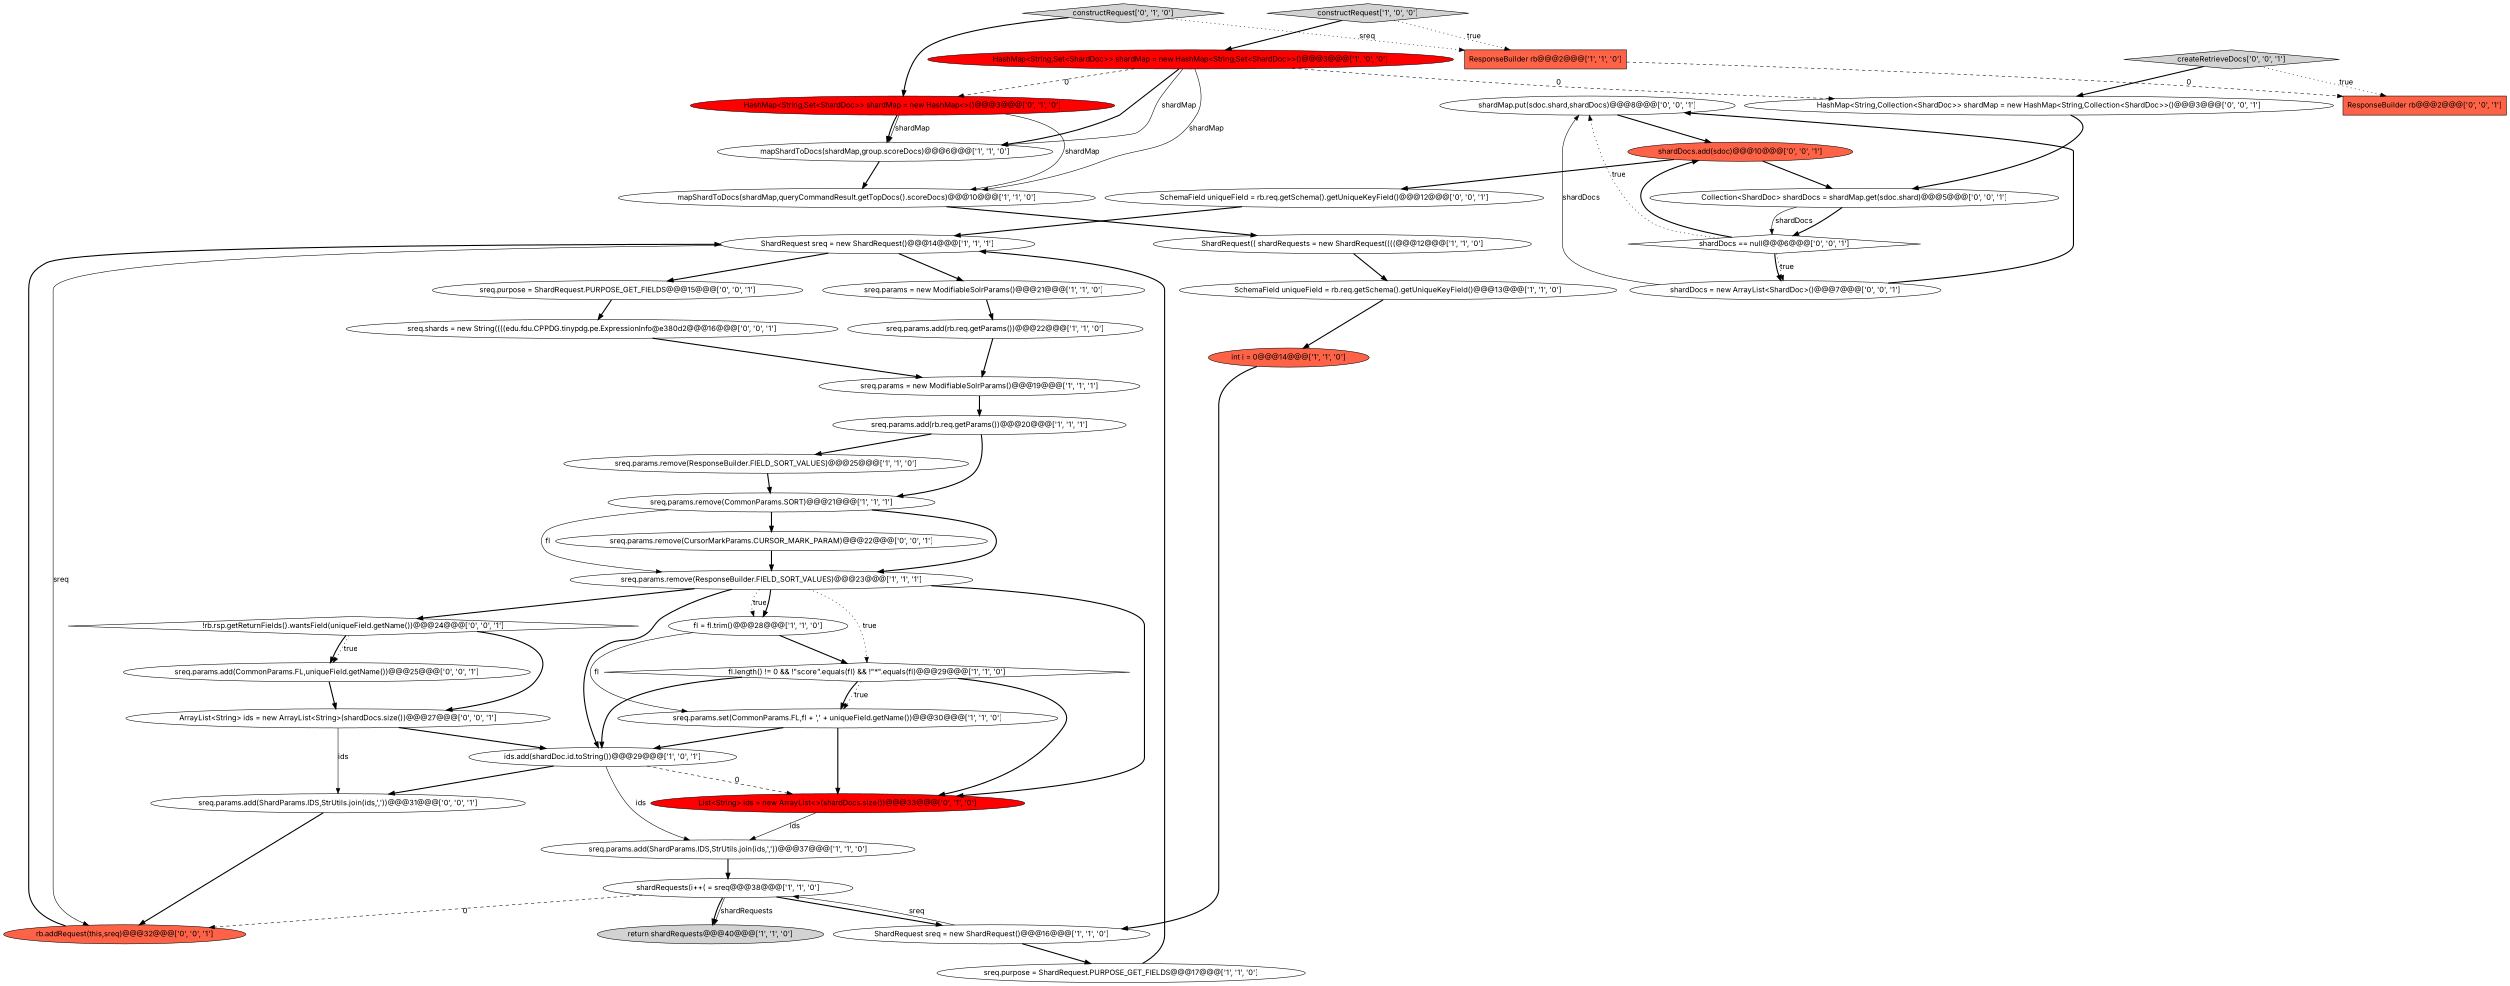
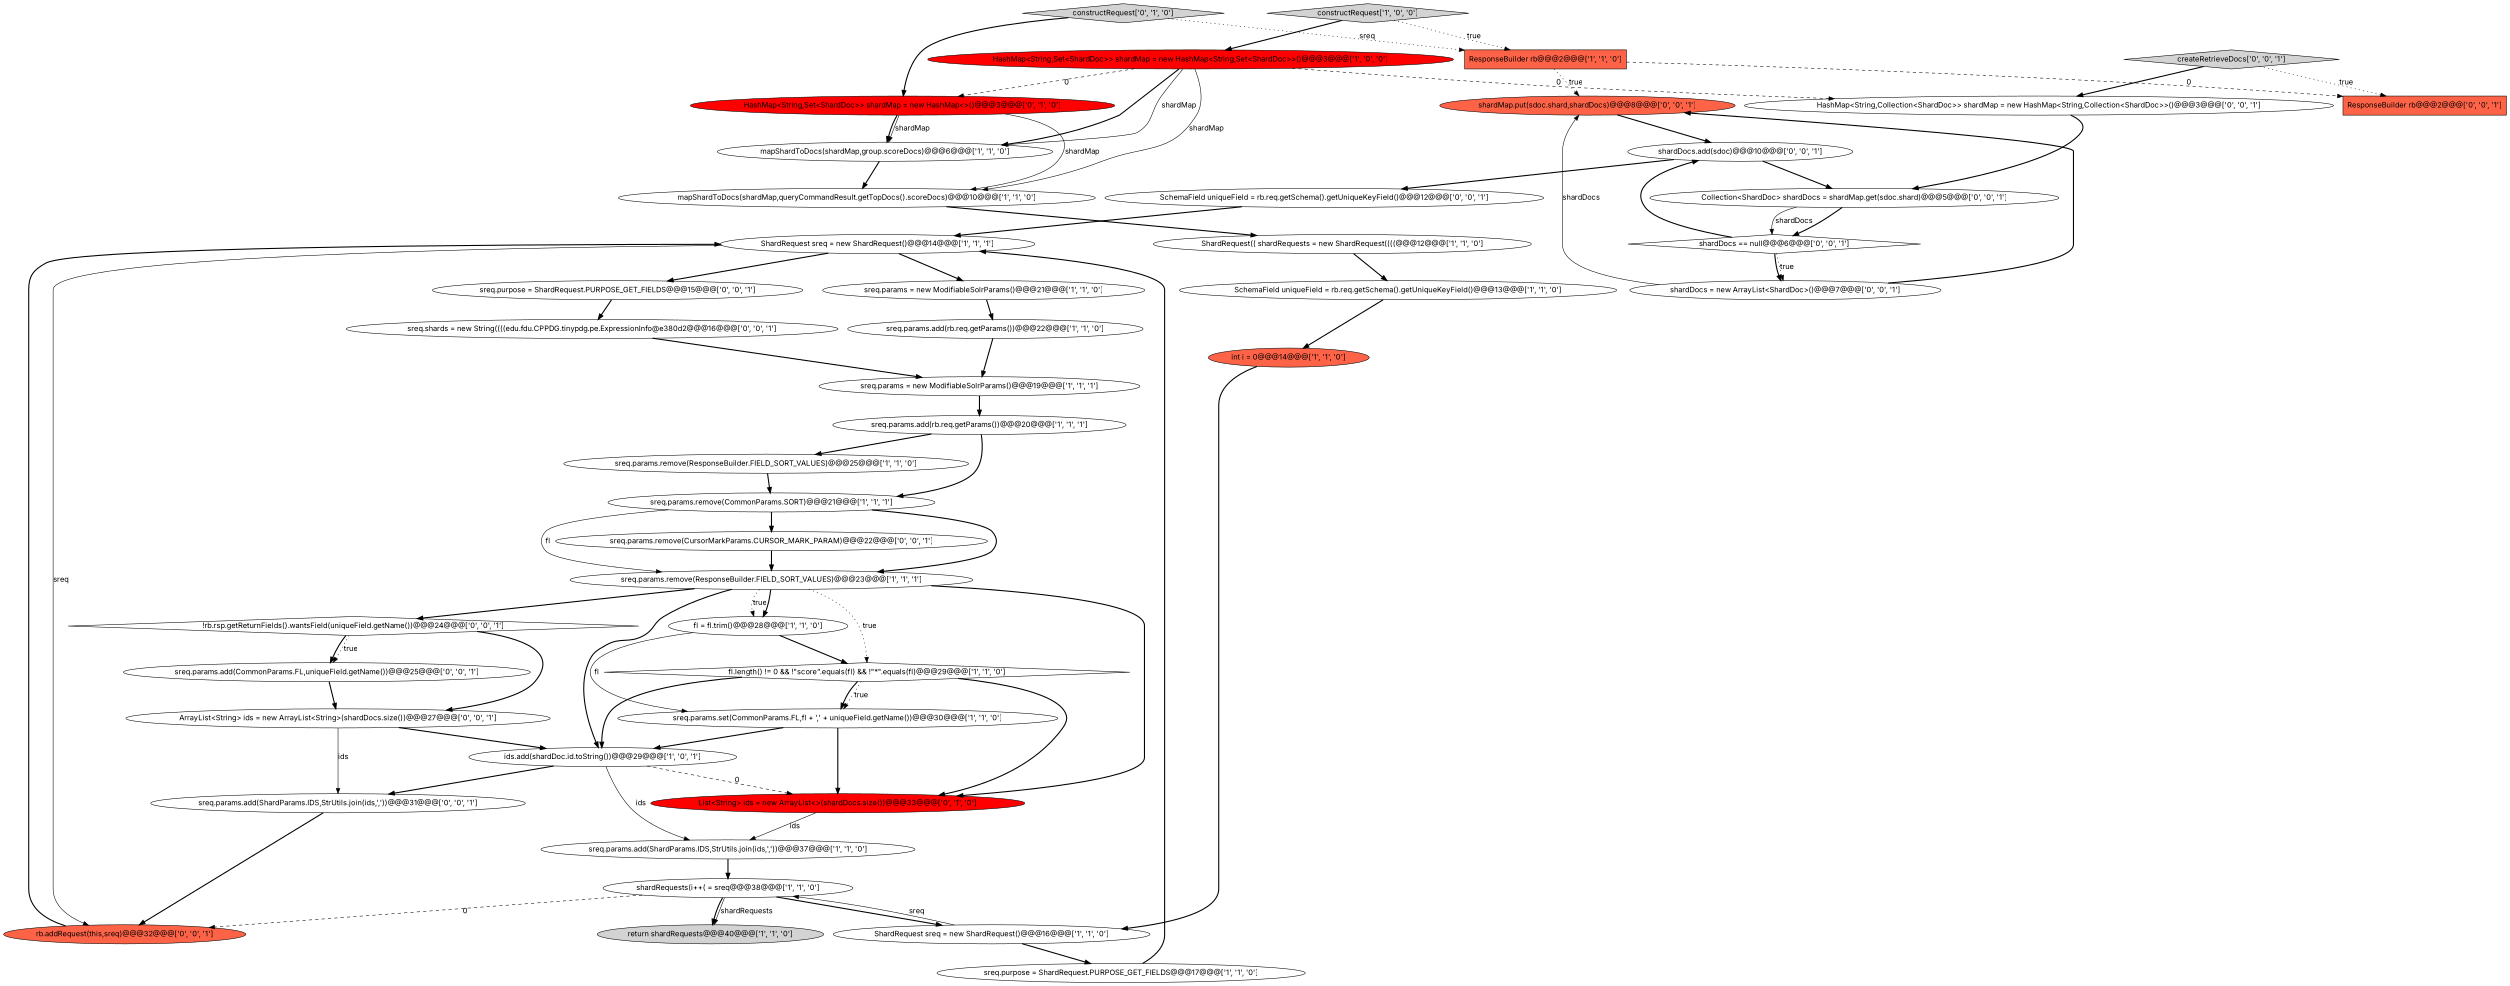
(1587, 106) -> (1587, 106)
(1740, 152) -> (1740, 152)
(1631, 206) -> (1565, 81)
